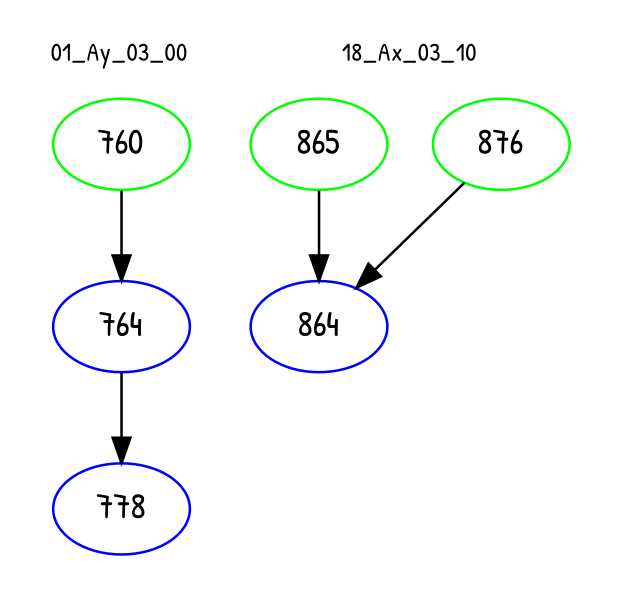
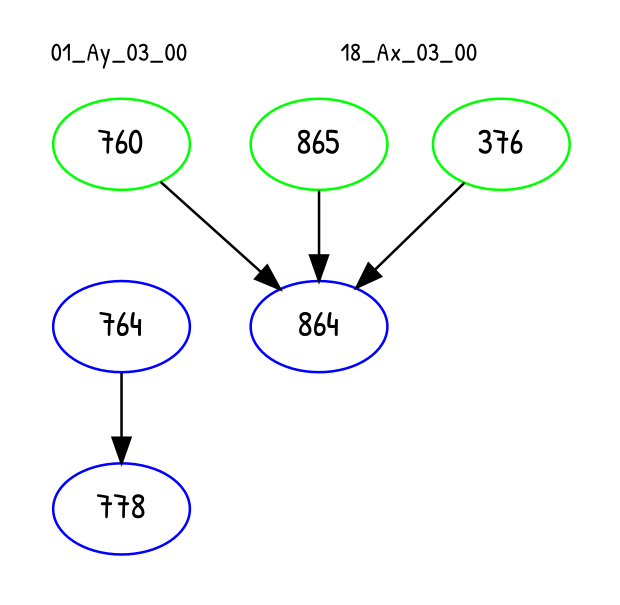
(410, 54) -> (410, 54)
(501, 144) -> (501, 144)
(122, 223) -> (193, 211)
